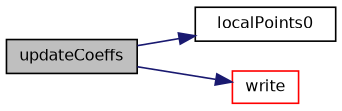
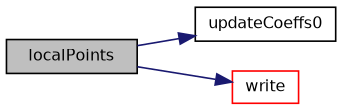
(265, 24) -> (265, 24)
(72, 56) -> (72, 56)
